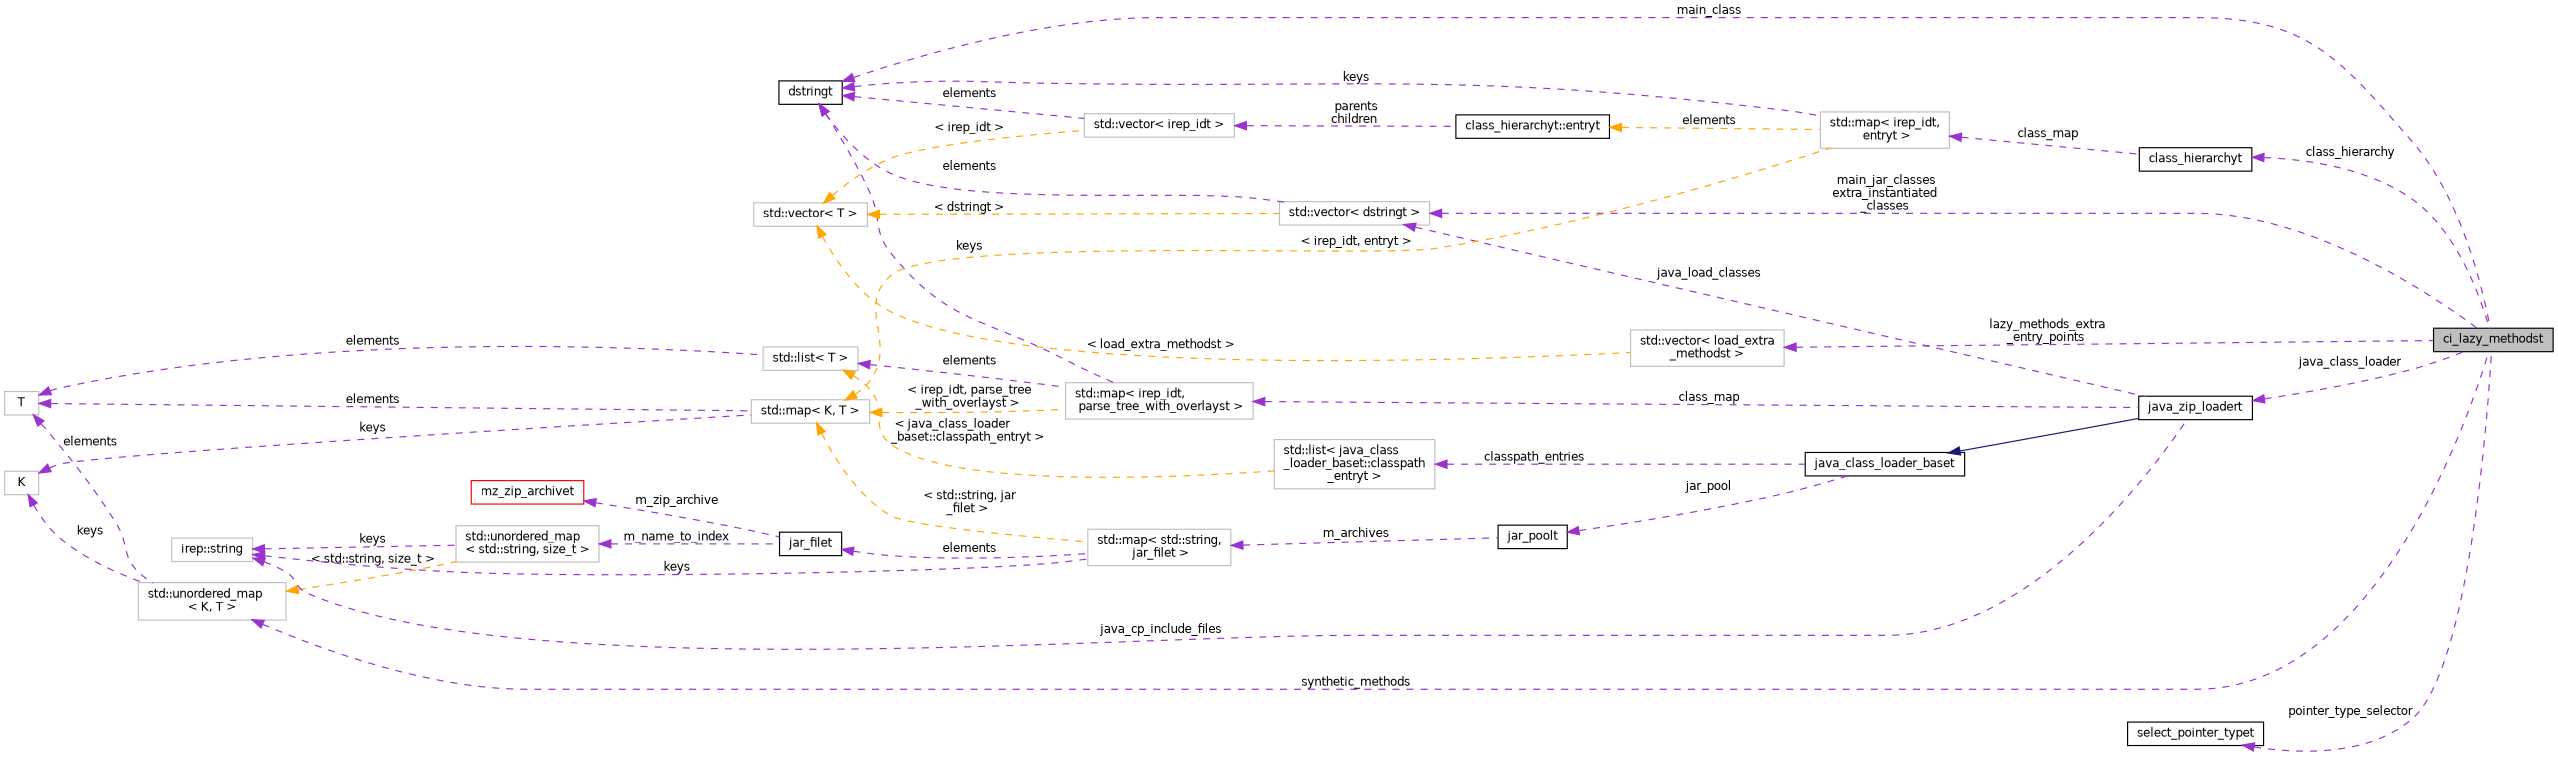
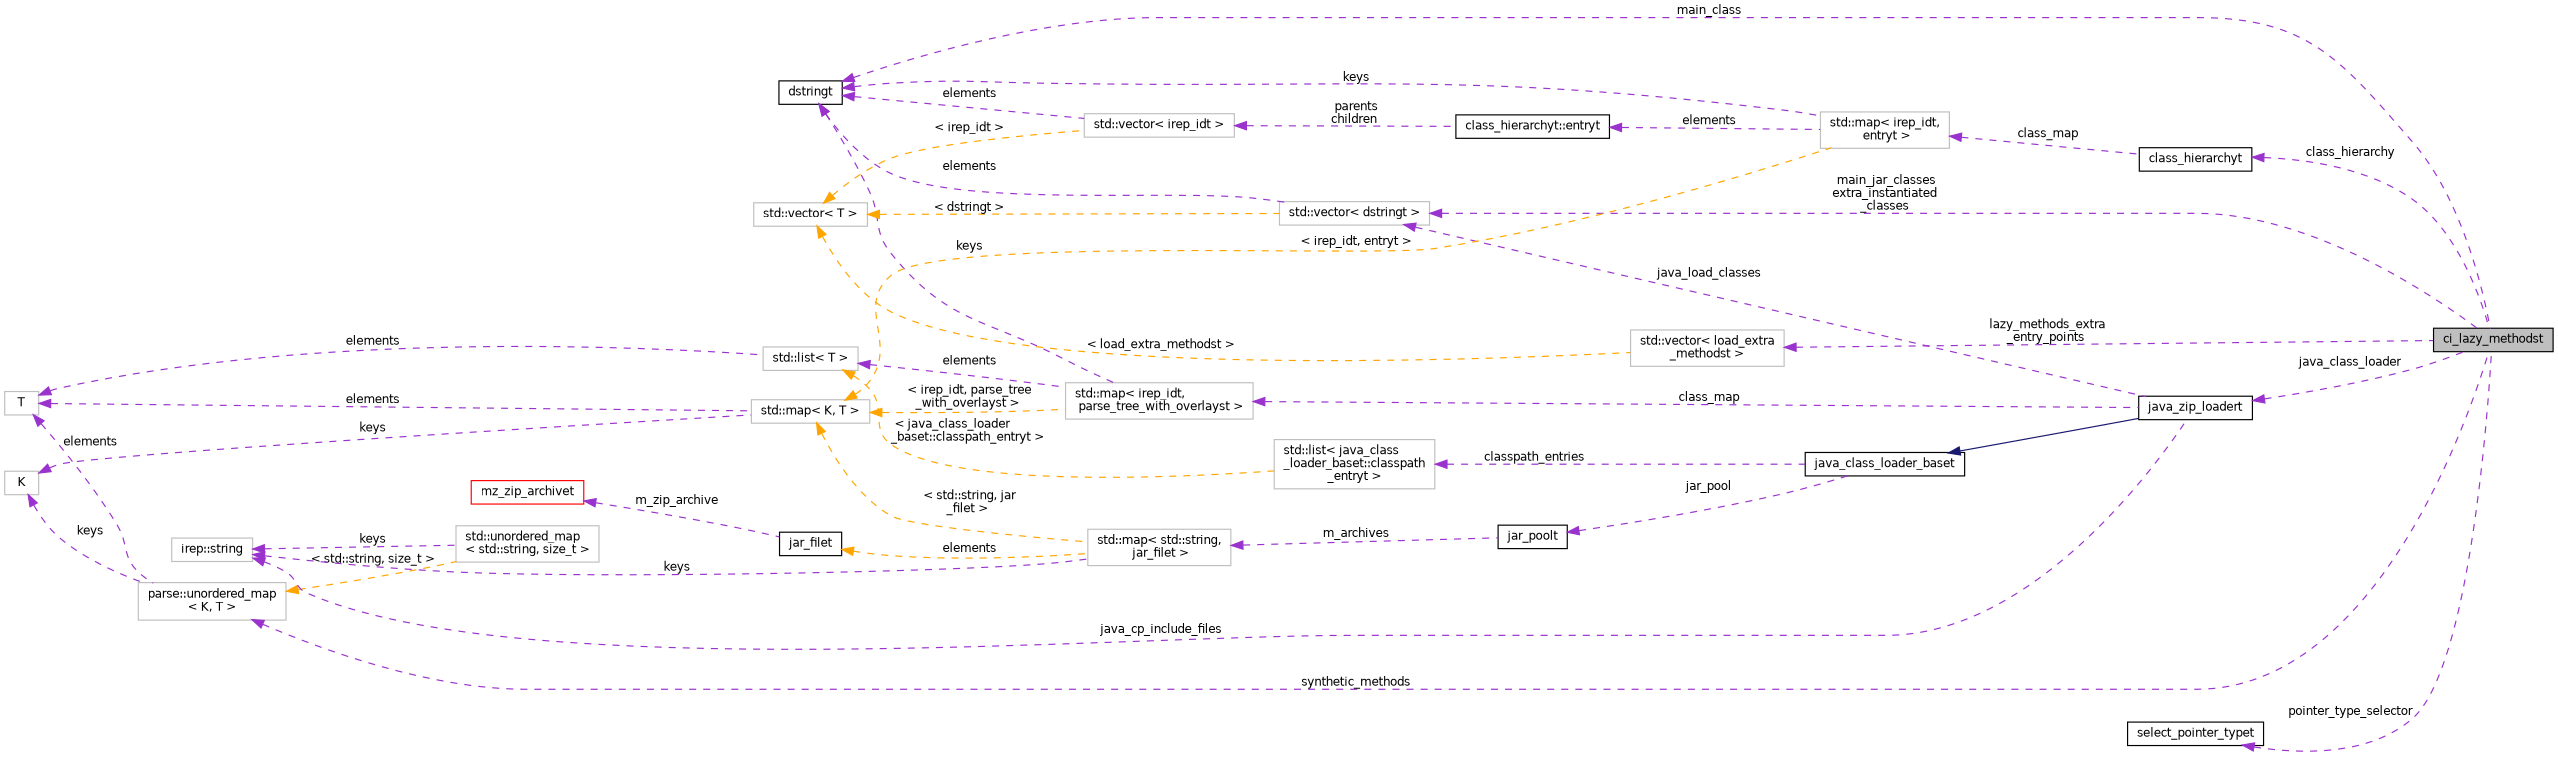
(1721, 128) -> (1721, 128)
(695, 544) -> none
(970, 558) -> (970, 558)
(212, 601) -> (212, 601)
